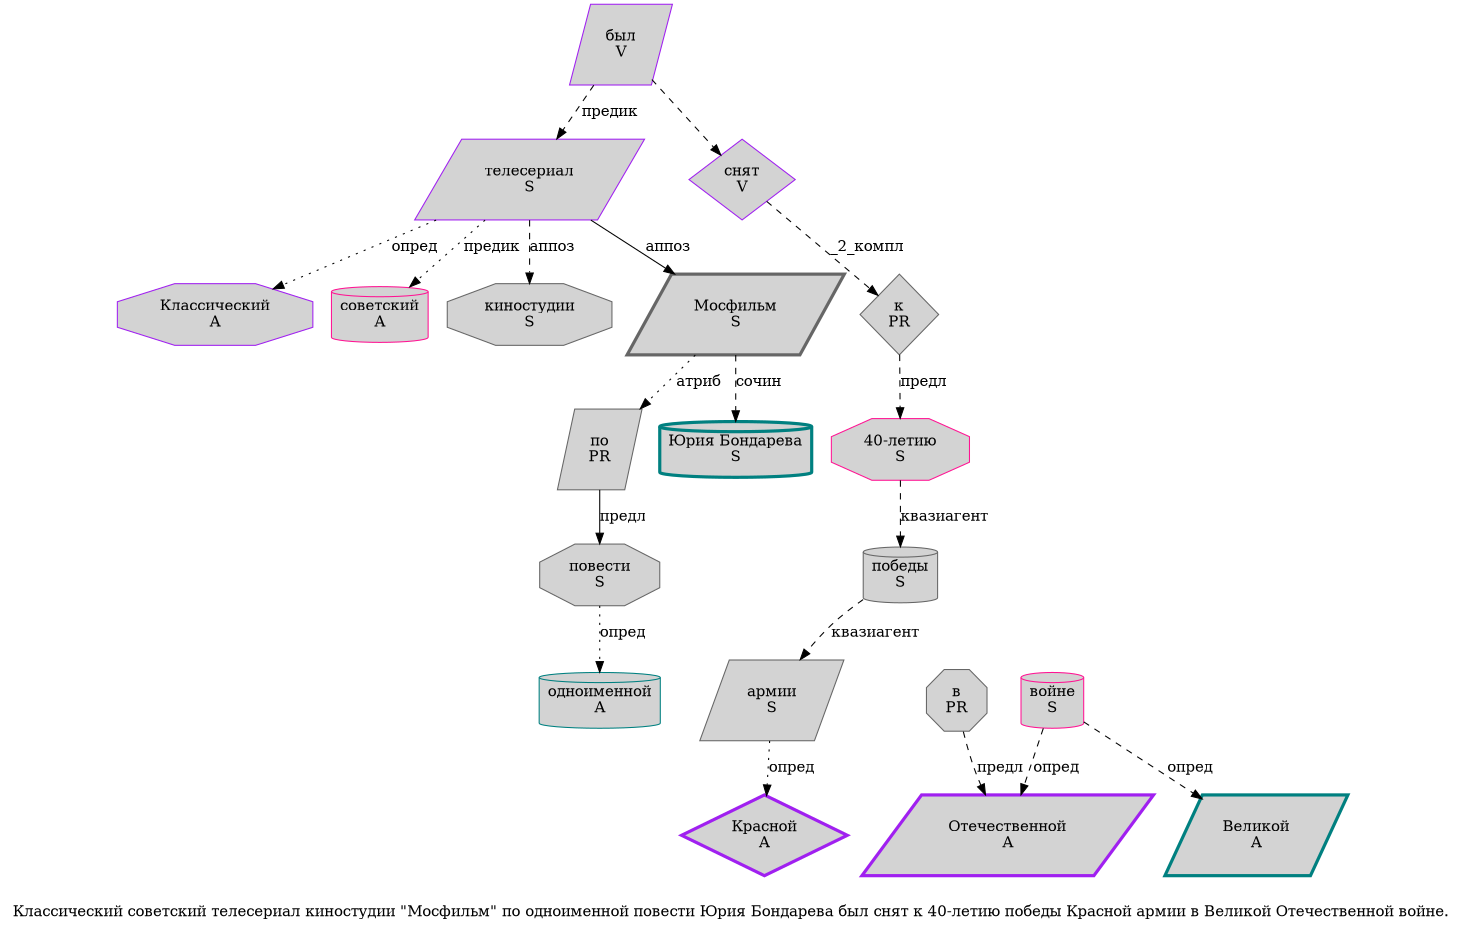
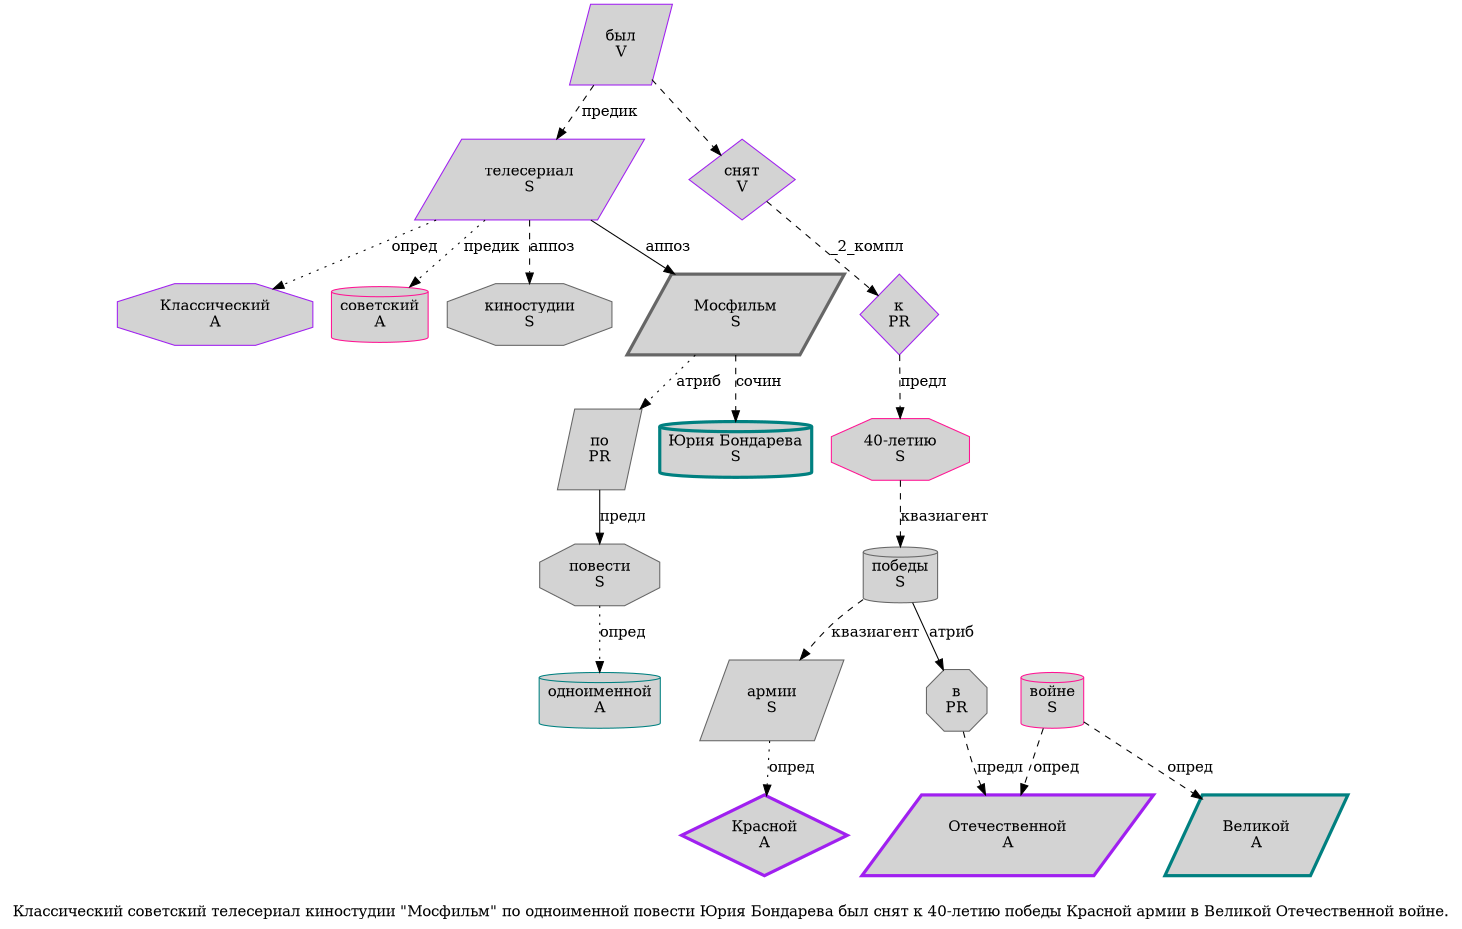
(899, 314) -> (899, 314)
none -> (926, 631)
